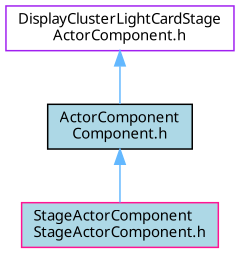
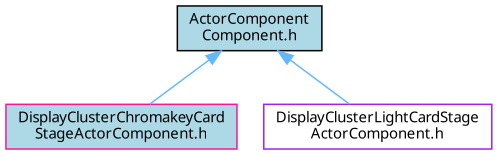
(120, 85) -> (320, 82)
(120, 225) -> (121, 127)
